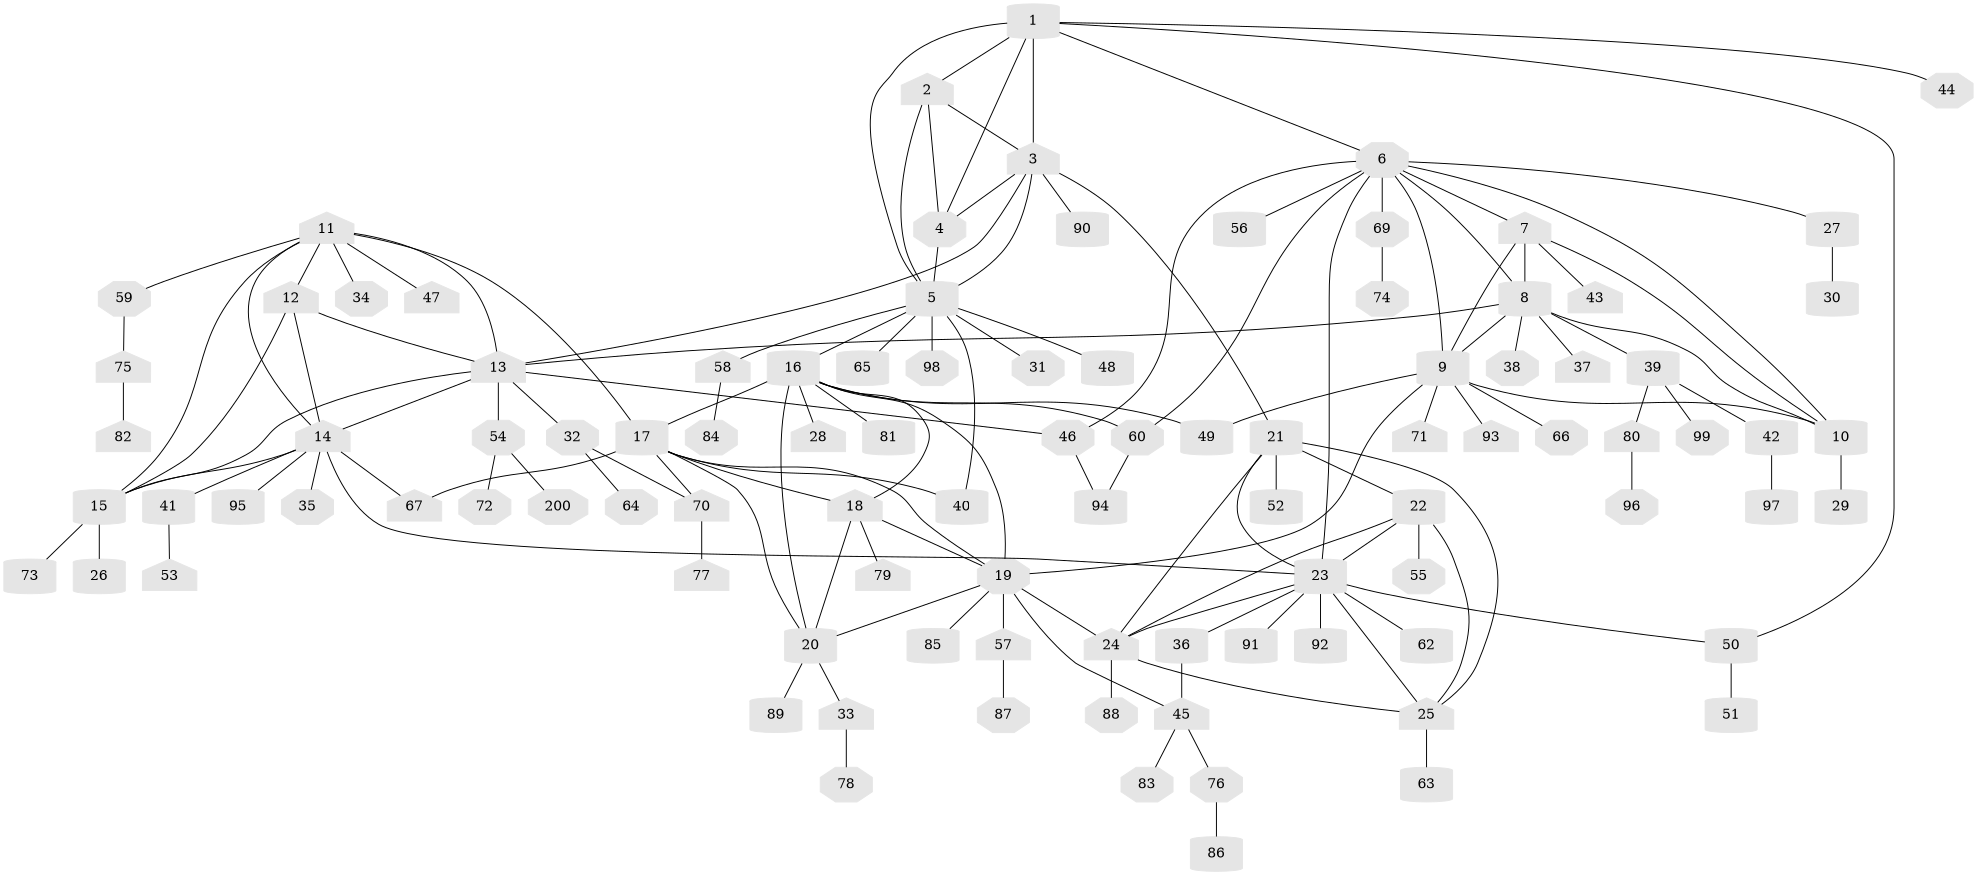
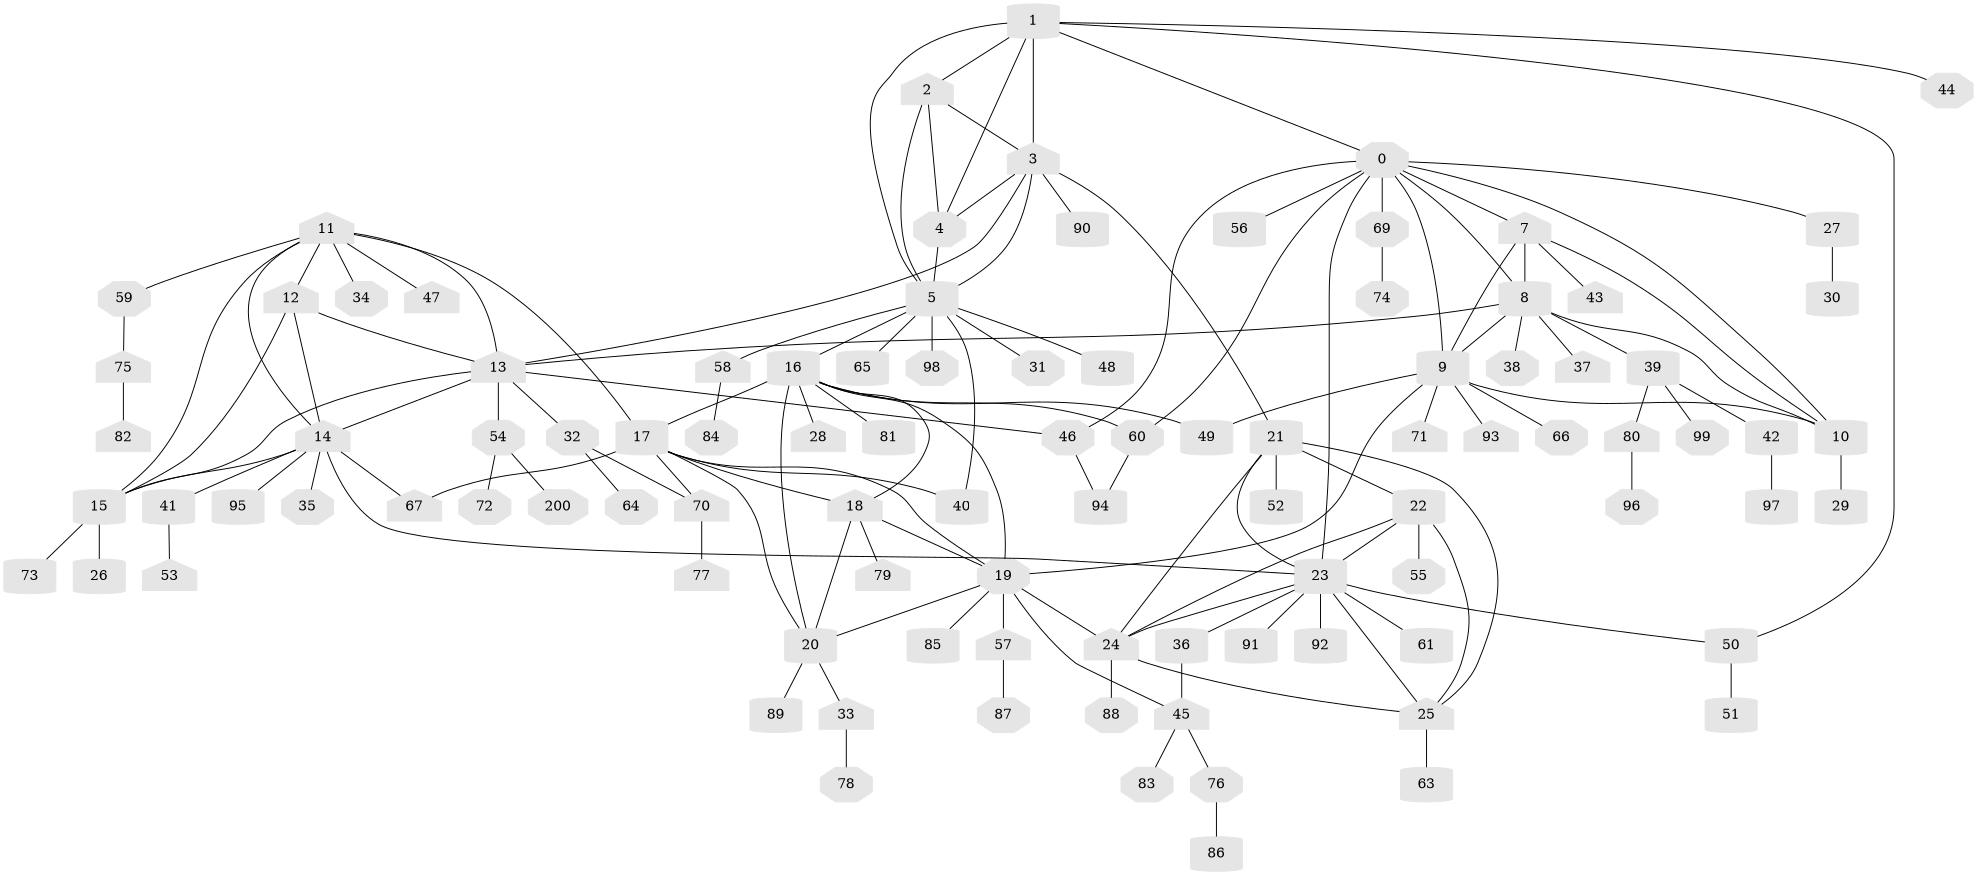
(1382, 160) -> (1382, 160)
(1427, 646) -> (1427, 646)
